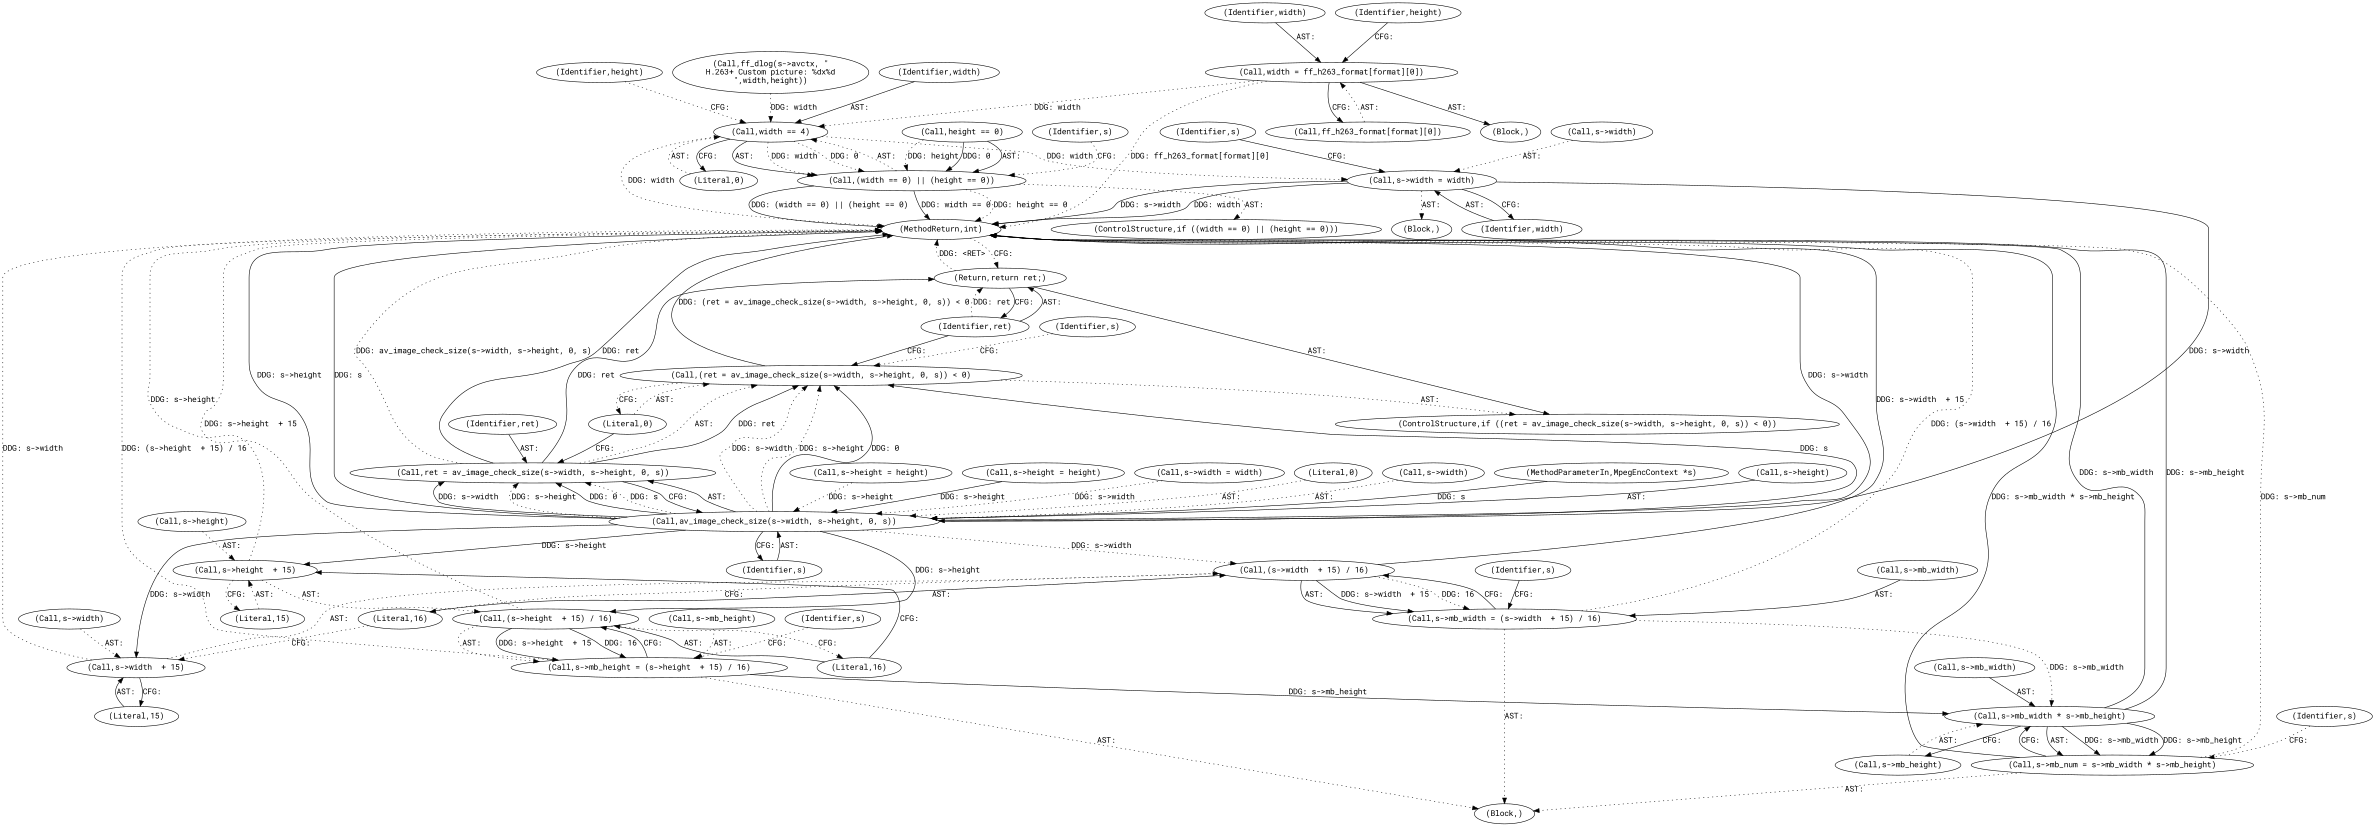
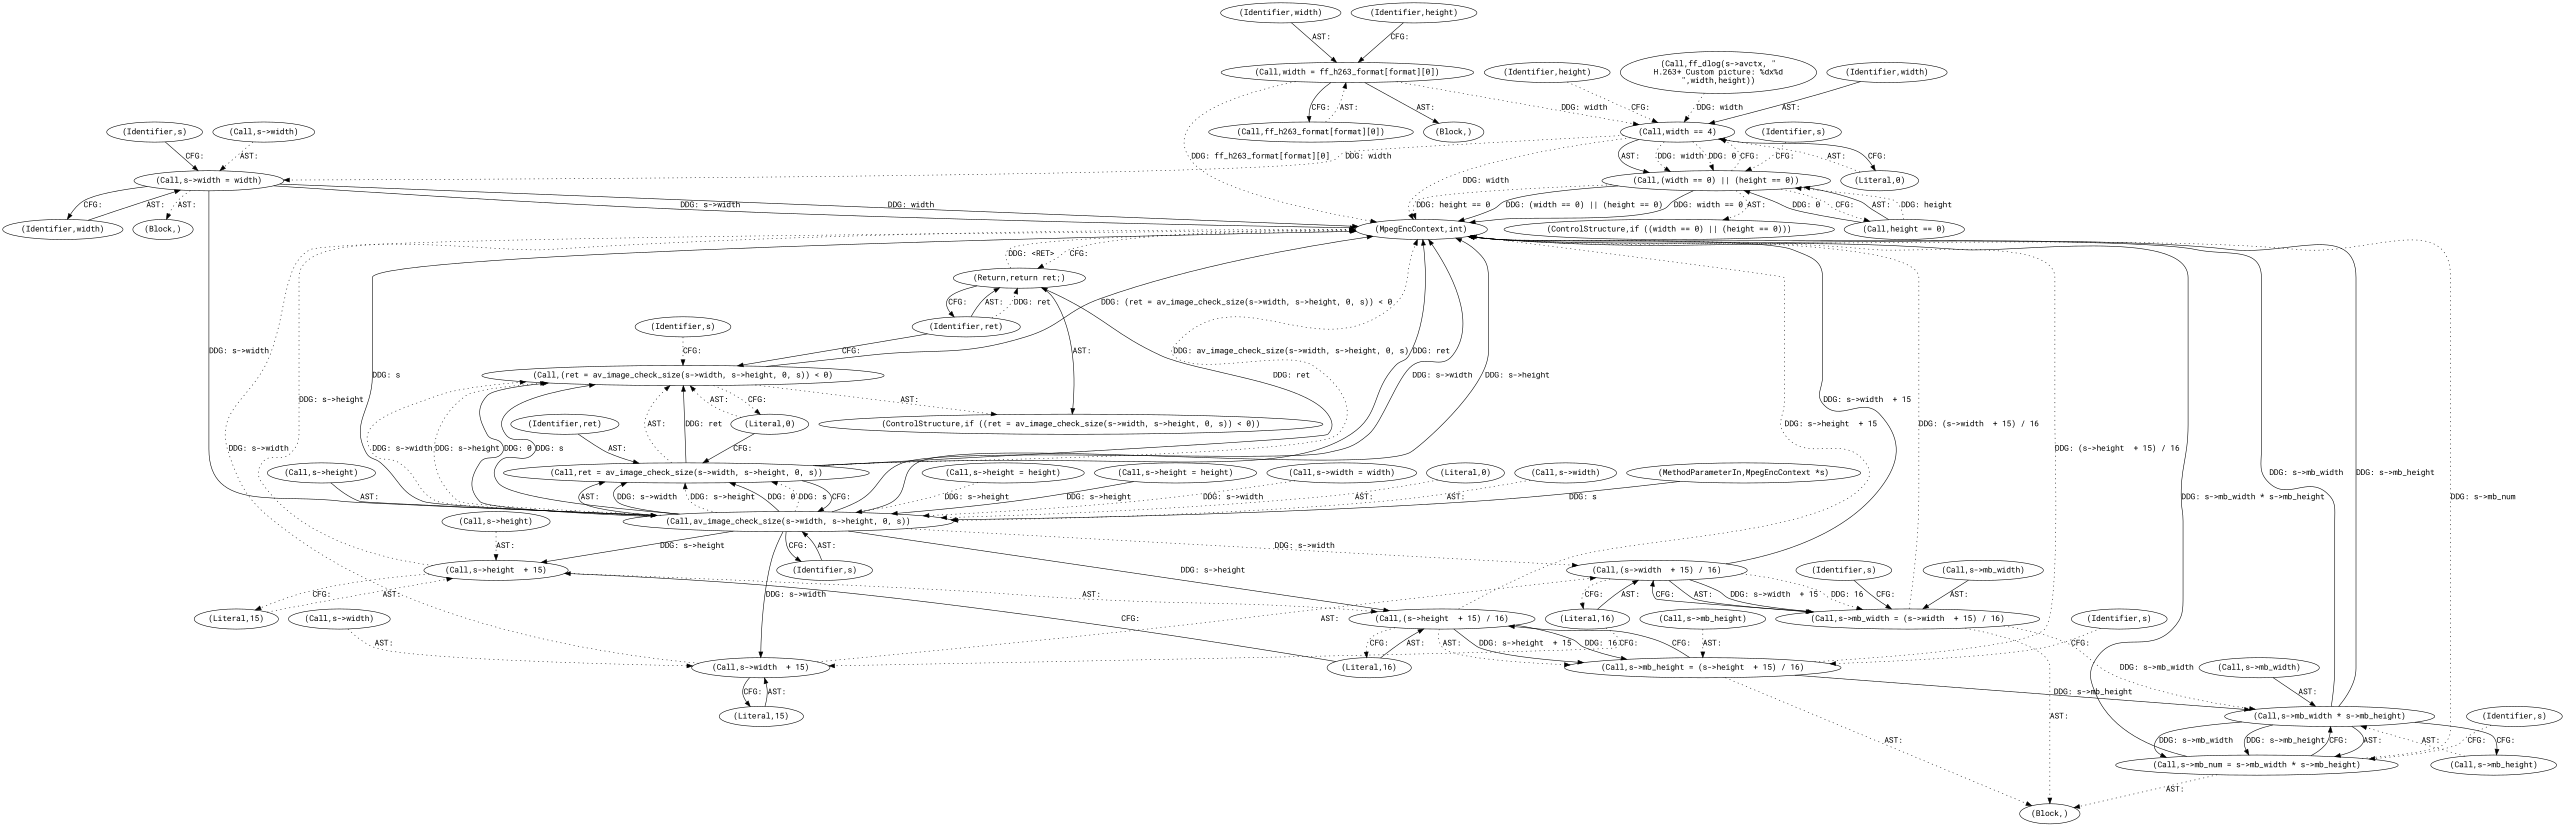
(889, 156) -> (1752, 156)
none -> (1824, 202)
(941, 229) -> (1421, 229)
